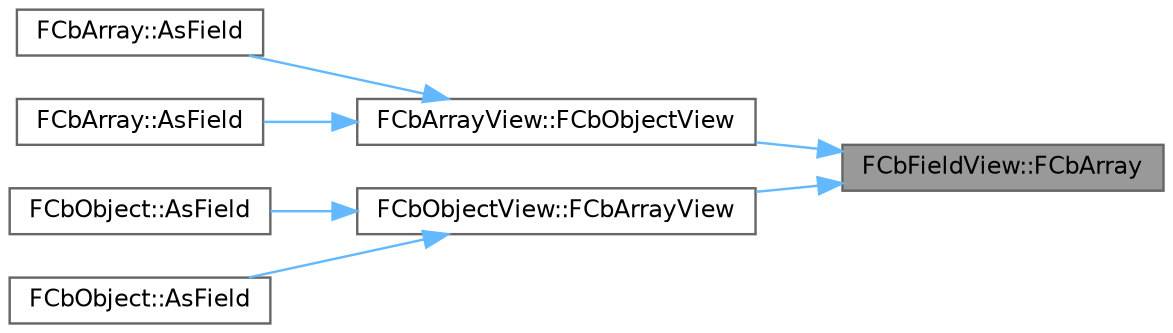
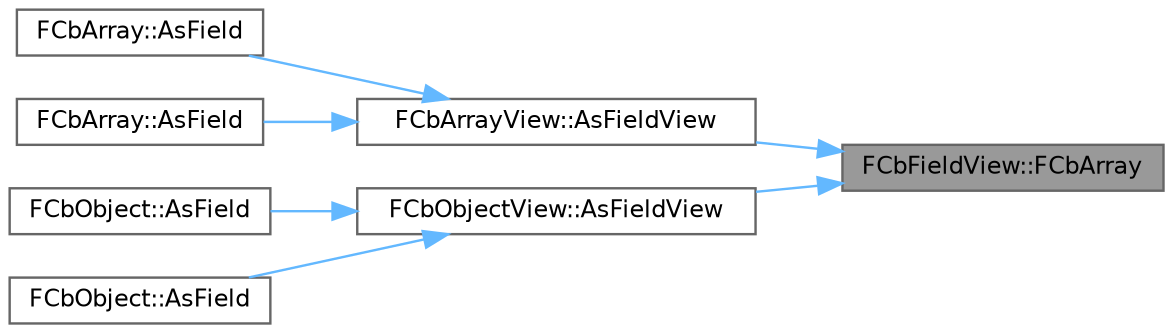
(556, 122) -> (556, 122)
(556, 211) -> (556, 211)
